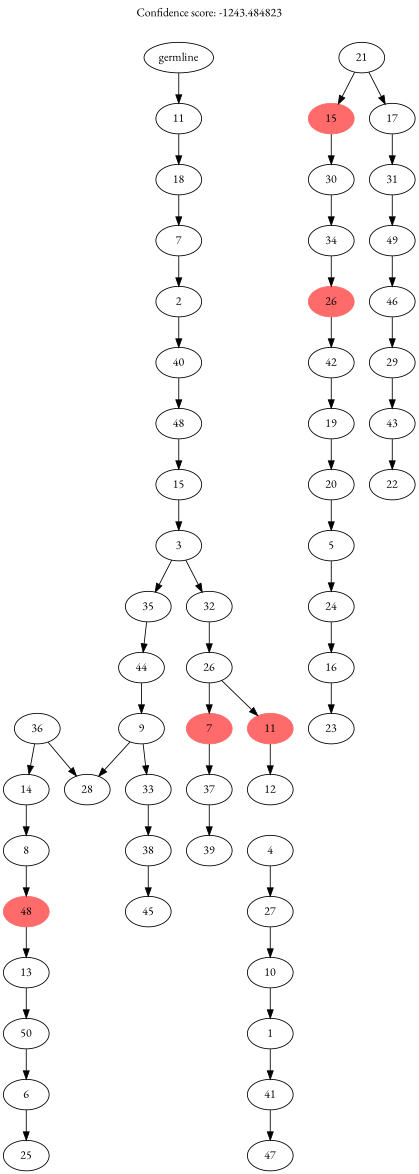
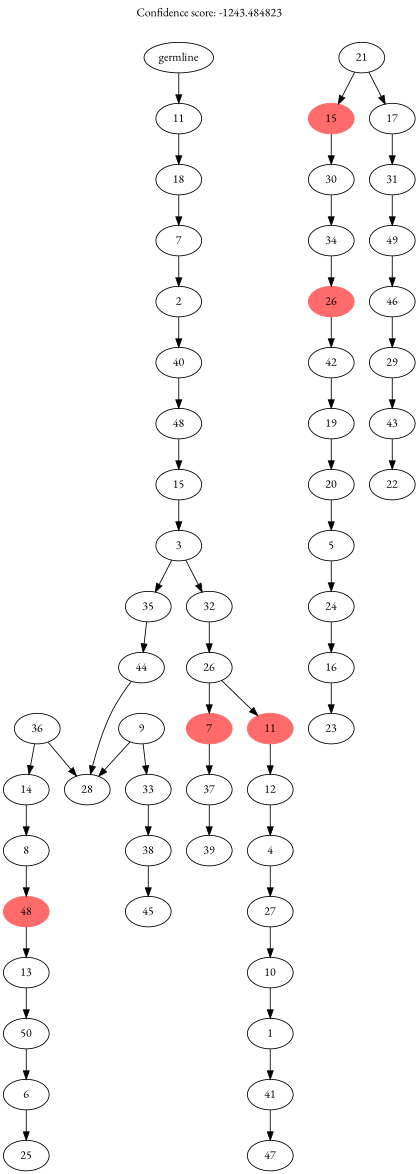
(141, 694) -> (107, 722)
none -> (270, 816)
